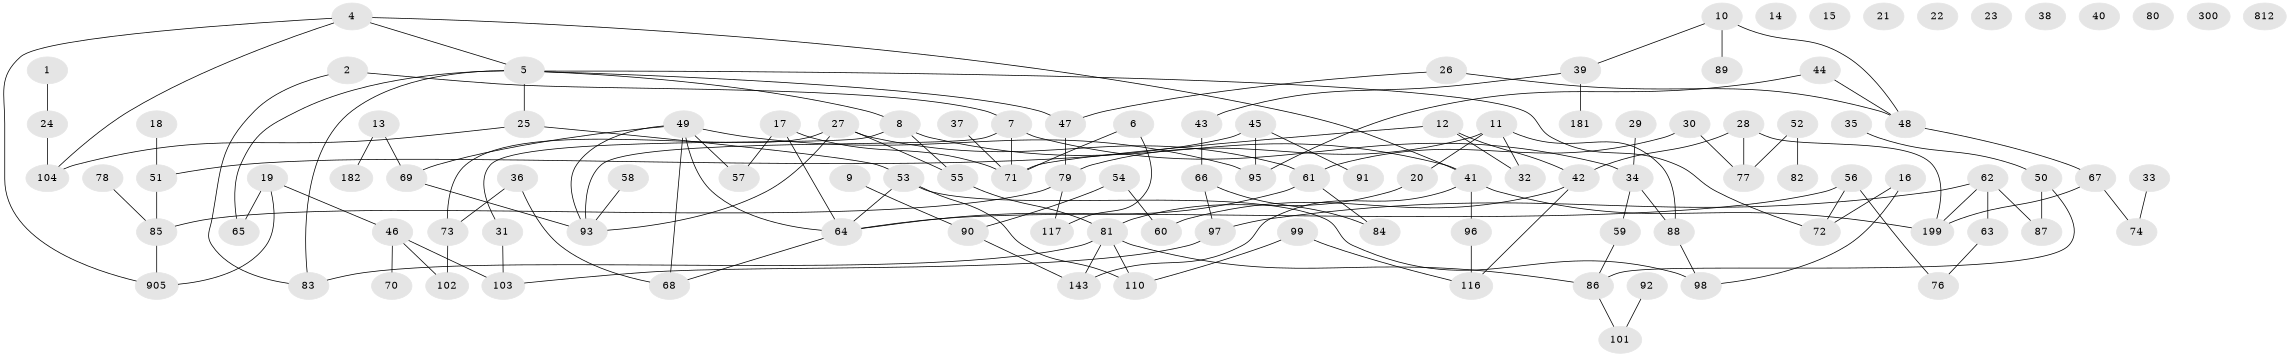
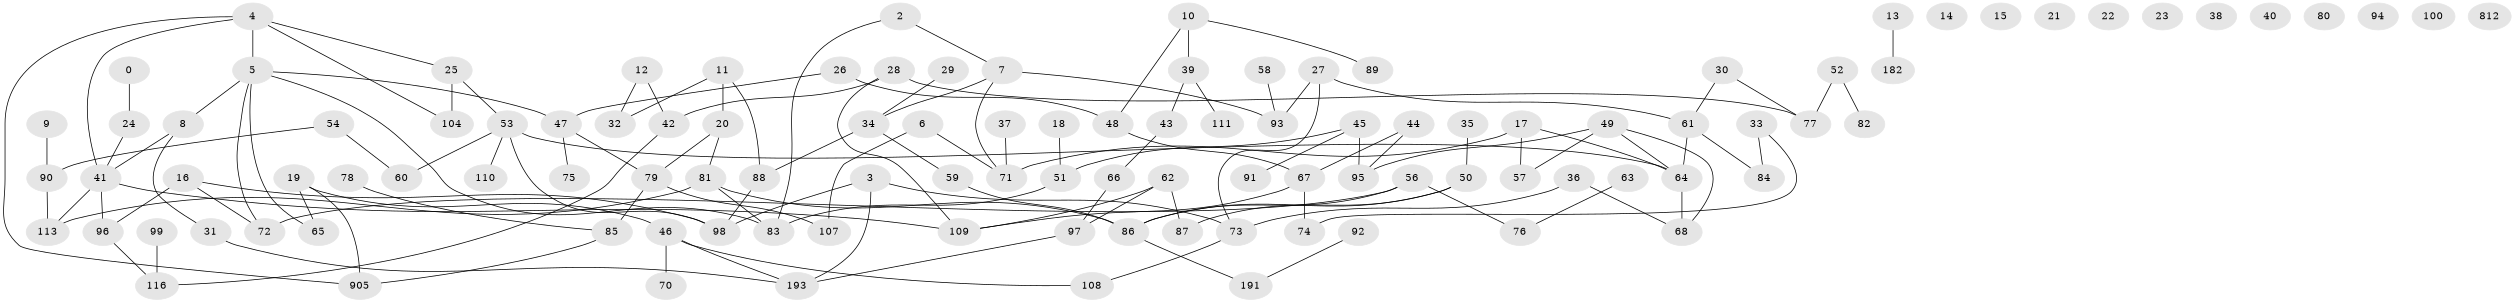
(2209, 16) -> (2434, 16)
none -> (2378, 16)
(47, 70) -> (129, 70)
(524, 97) -> (352, 43)
(1863, 97) -> (1340, 161)
(1581, 124) -> (1222, 124)
(1264, 140) -> none
(47, 151) -> (115, 151)
(1271, 151) -> (690, 150)
(588, 153) -> none
(407, 178) -> none
none -> (569, 178)
none -> (870, 178)
(958, 178) -> none
none -> (151, 200)
(157, 205) -> (917, 205)
(1370, 205) -> (455, 151)
(1988, 205) -> none
(1313, 209) -> (1761, 151)
(1374, 216) -> (1271, 205)
(1052, 232) -> (829, 232)
(1932, 232) -> (959, 232)
(1228, 259) -> none
(1122, 261) -> none
(447, 286) -> (1092, 286)
(503, 286) -> (797, 286)
(1079, 286) -> (48, 232)
(1620, 340) -> (1251, 286)
